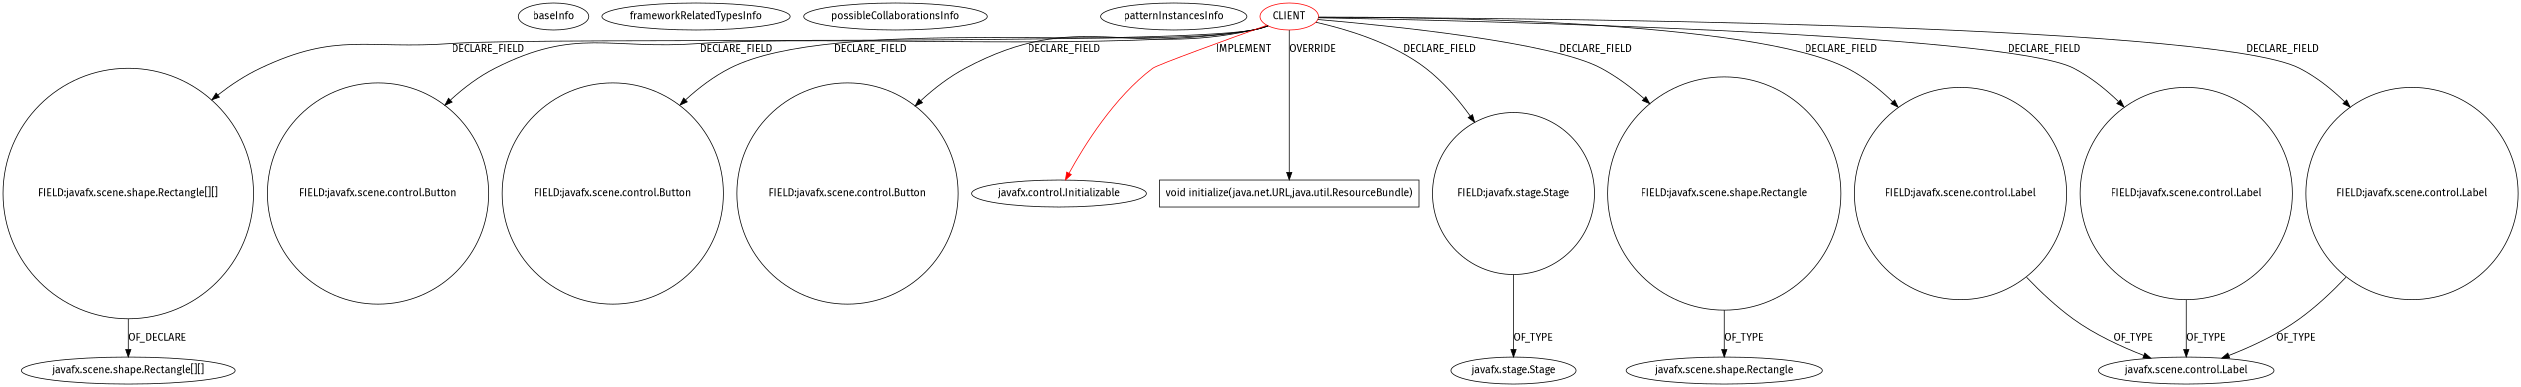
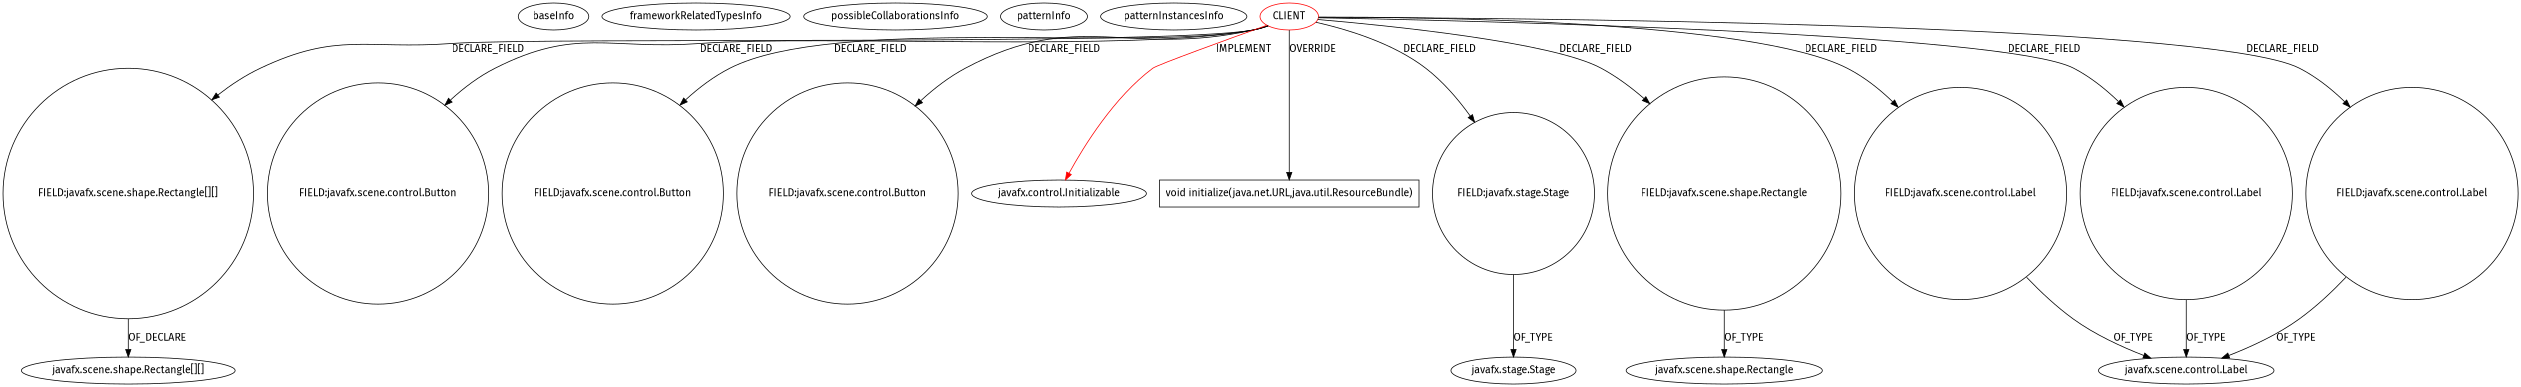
none -> (1044, 16)
